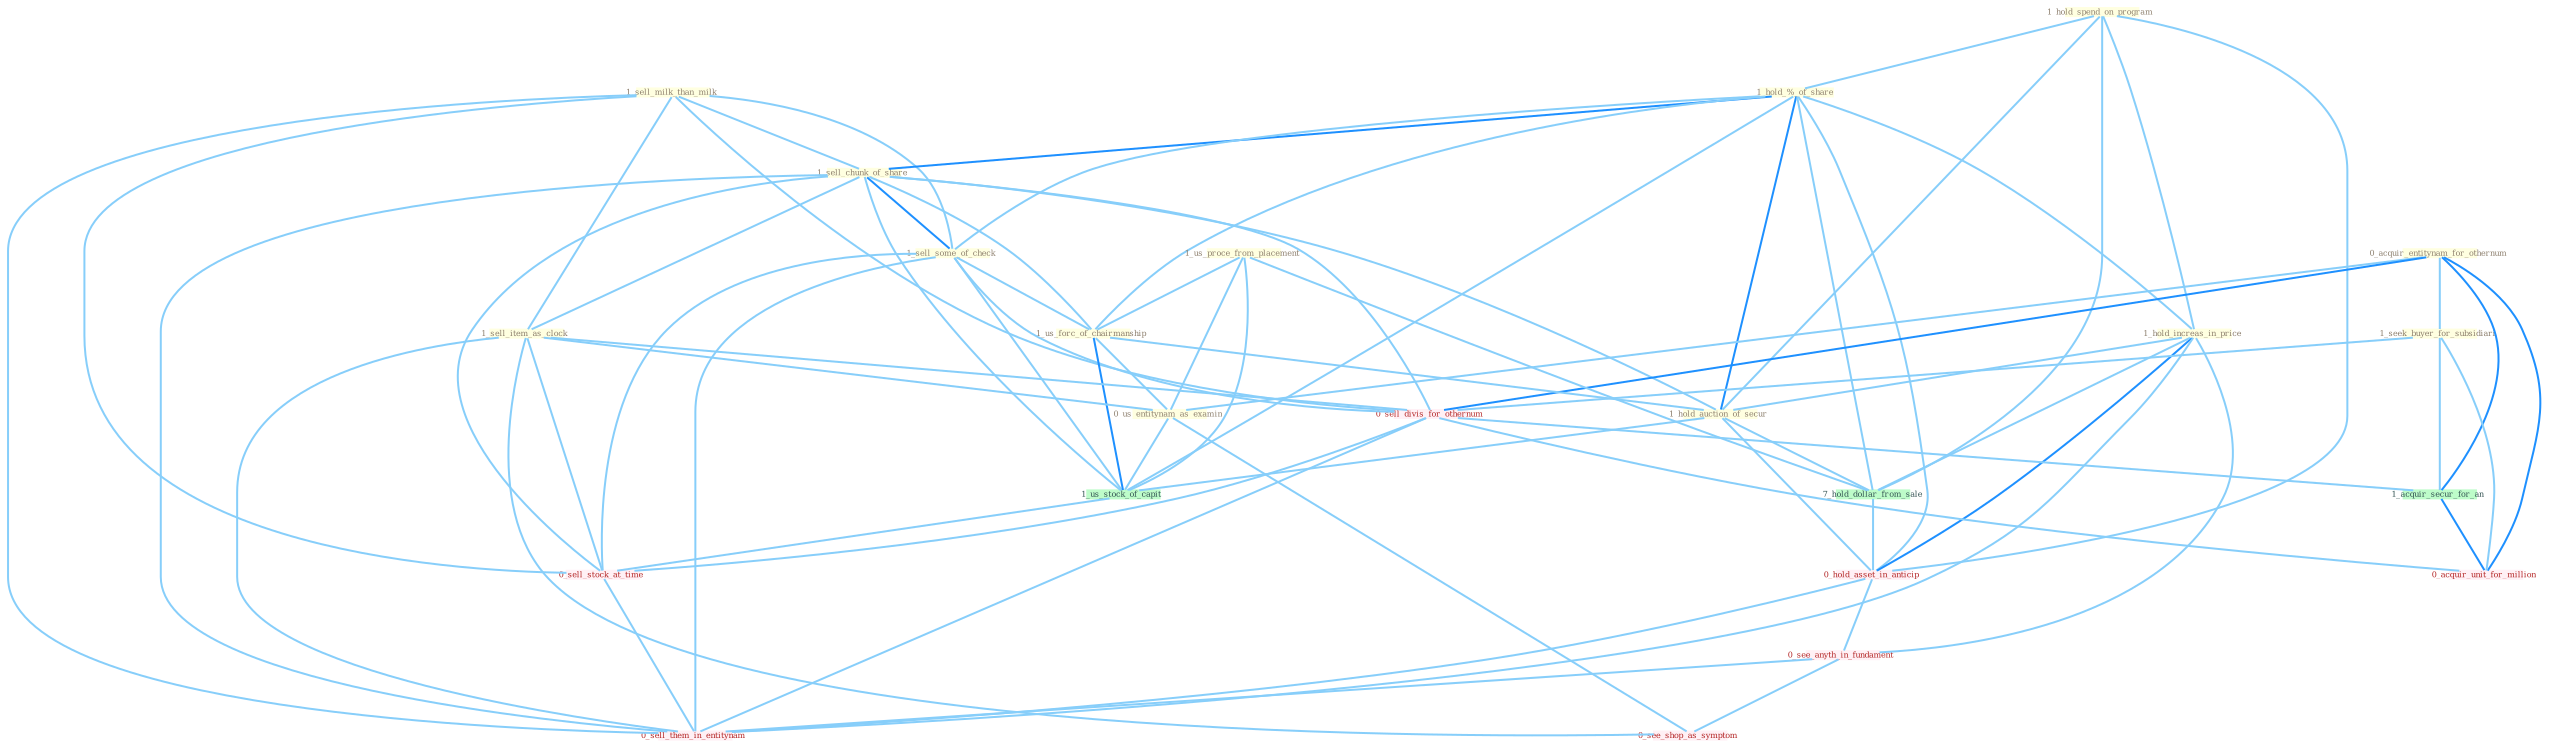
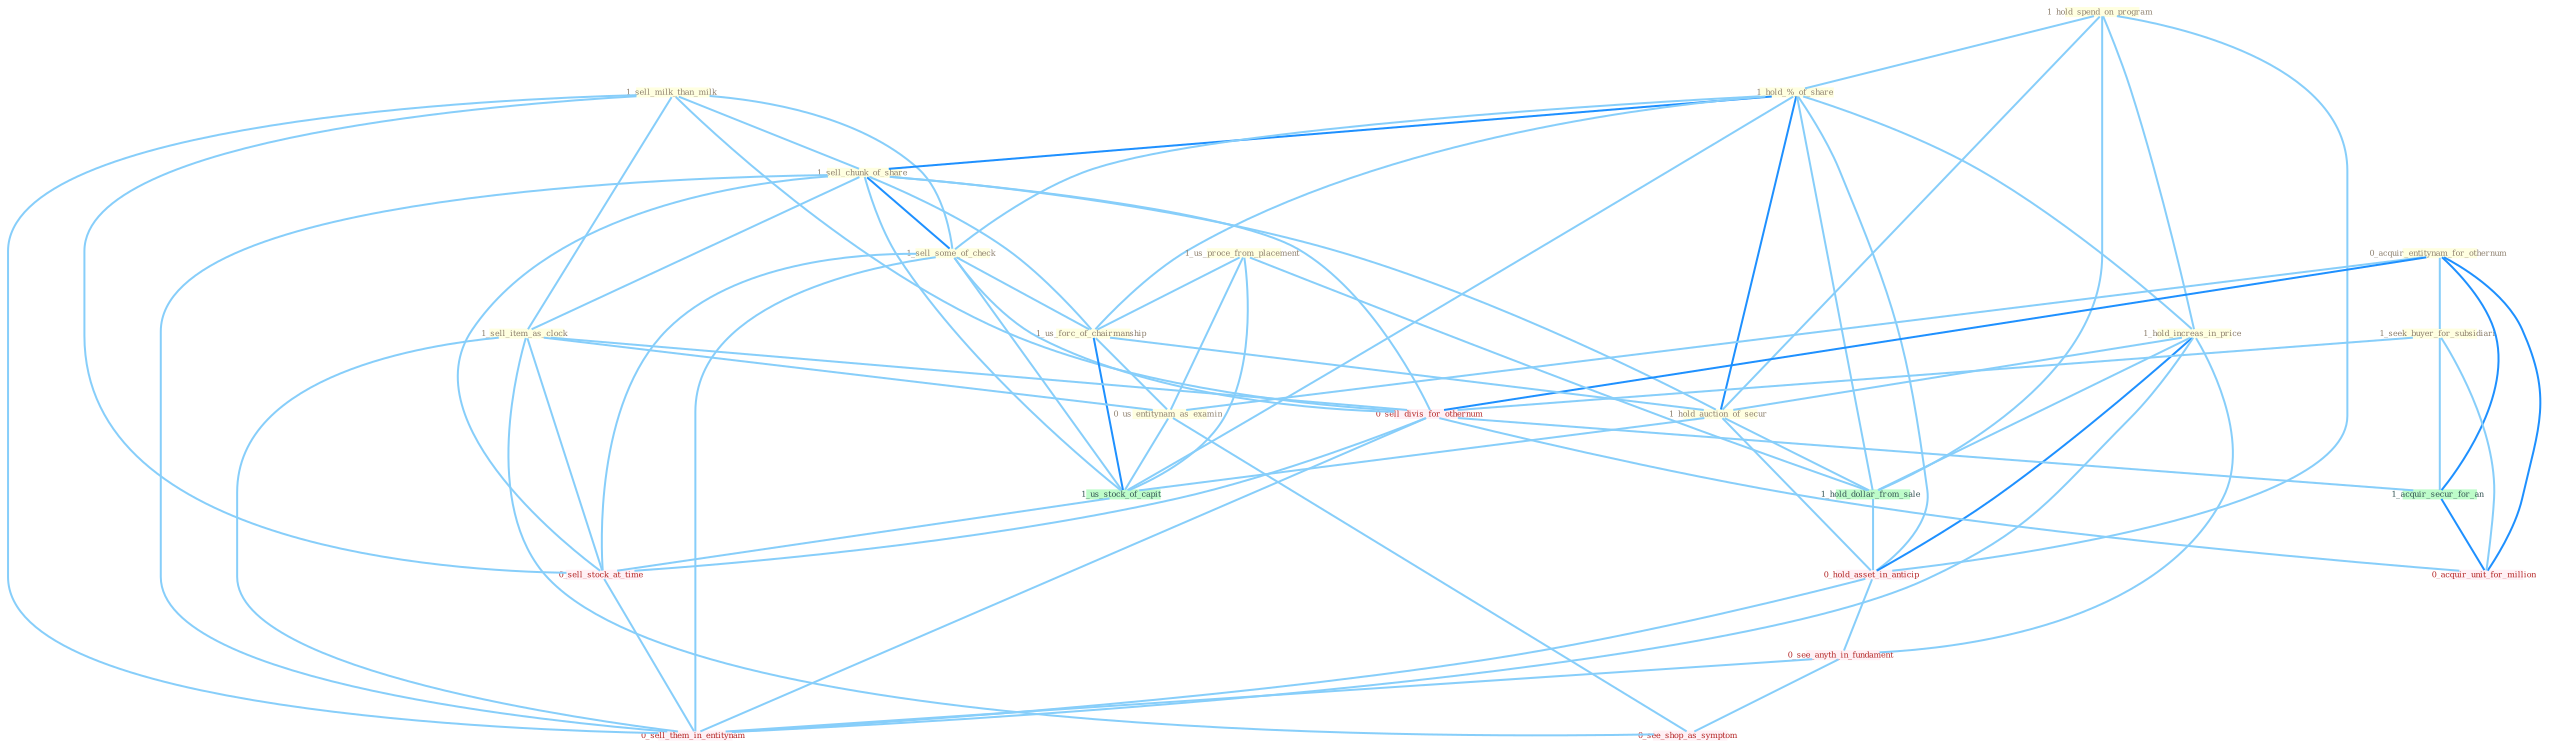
(1873, 494) -> (1873, 494)
